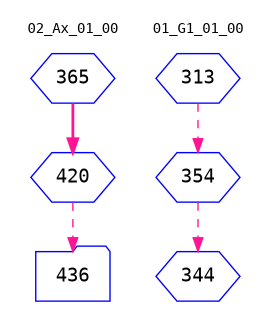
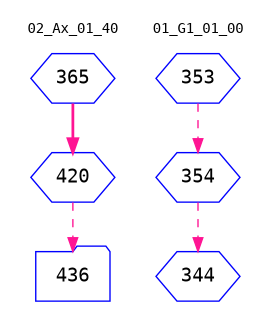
(74, 30) -> (74, 30)
(198, 78) -> (198, 78)
